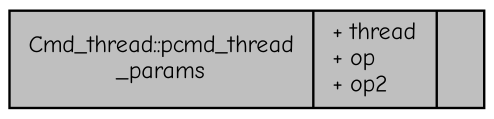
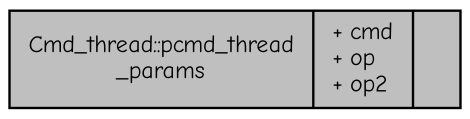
(375, 32) -> (363, 32)
